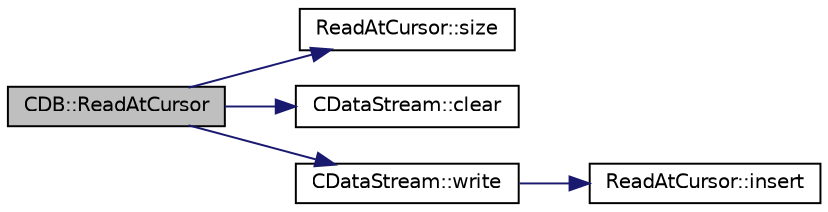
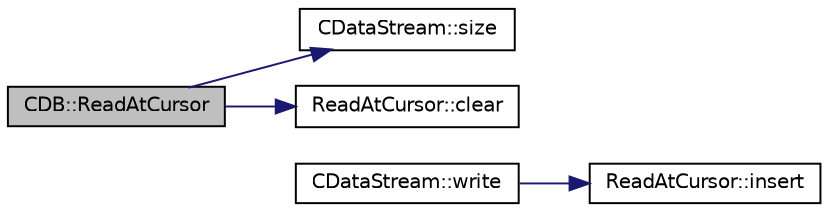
(407, 30) -> (407, 30)
(407, 106) -> (407, 106)
(252, 142) -> none
